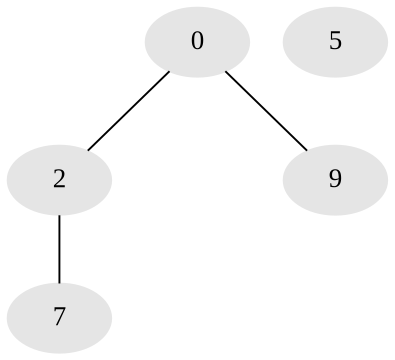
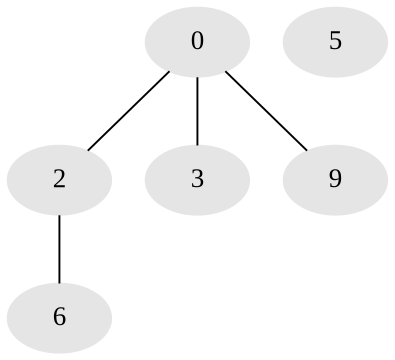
none -> (197, 180)
(59, 318) -> (59, 318)
